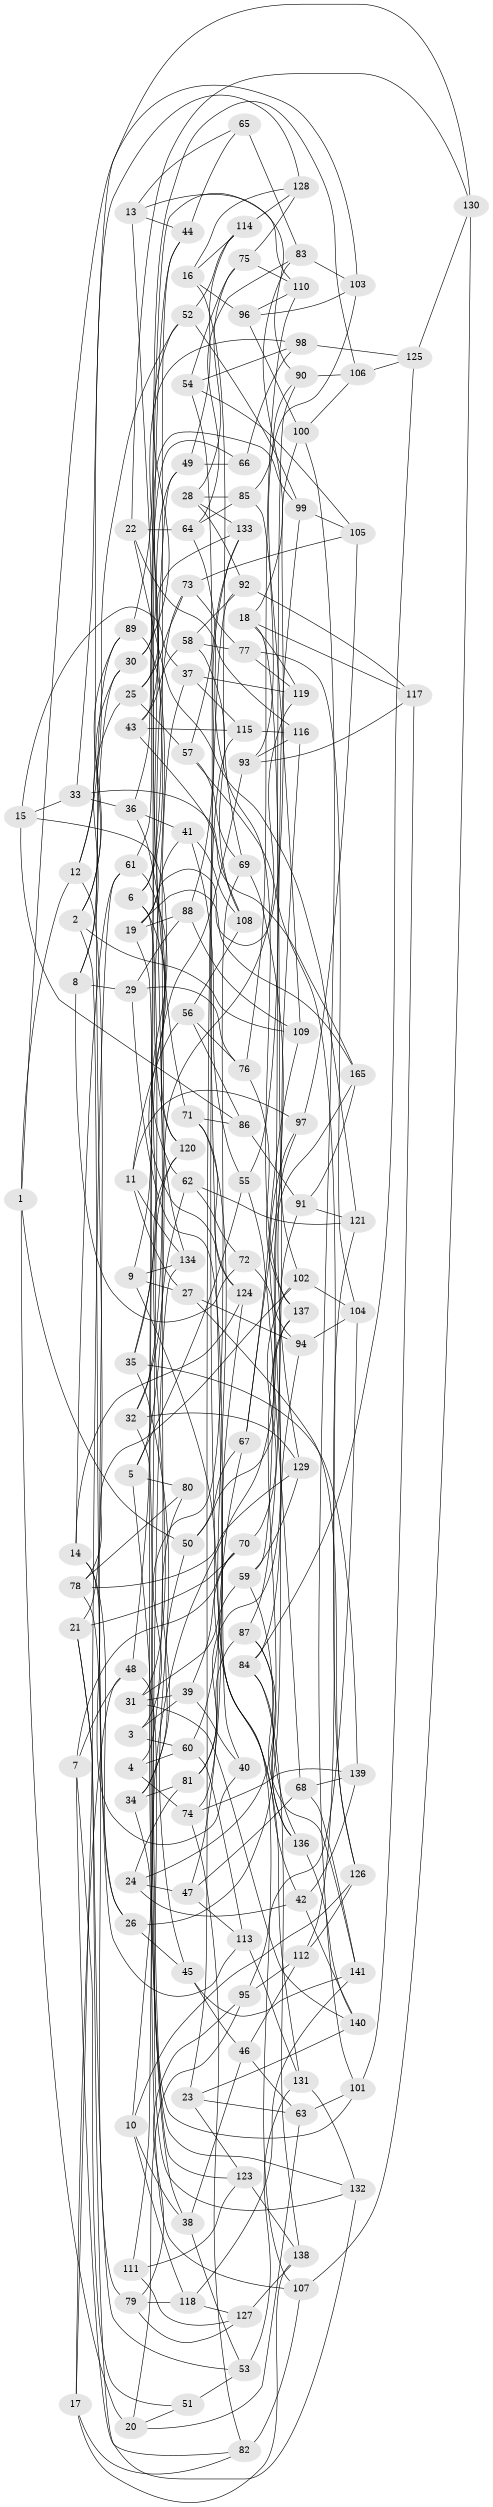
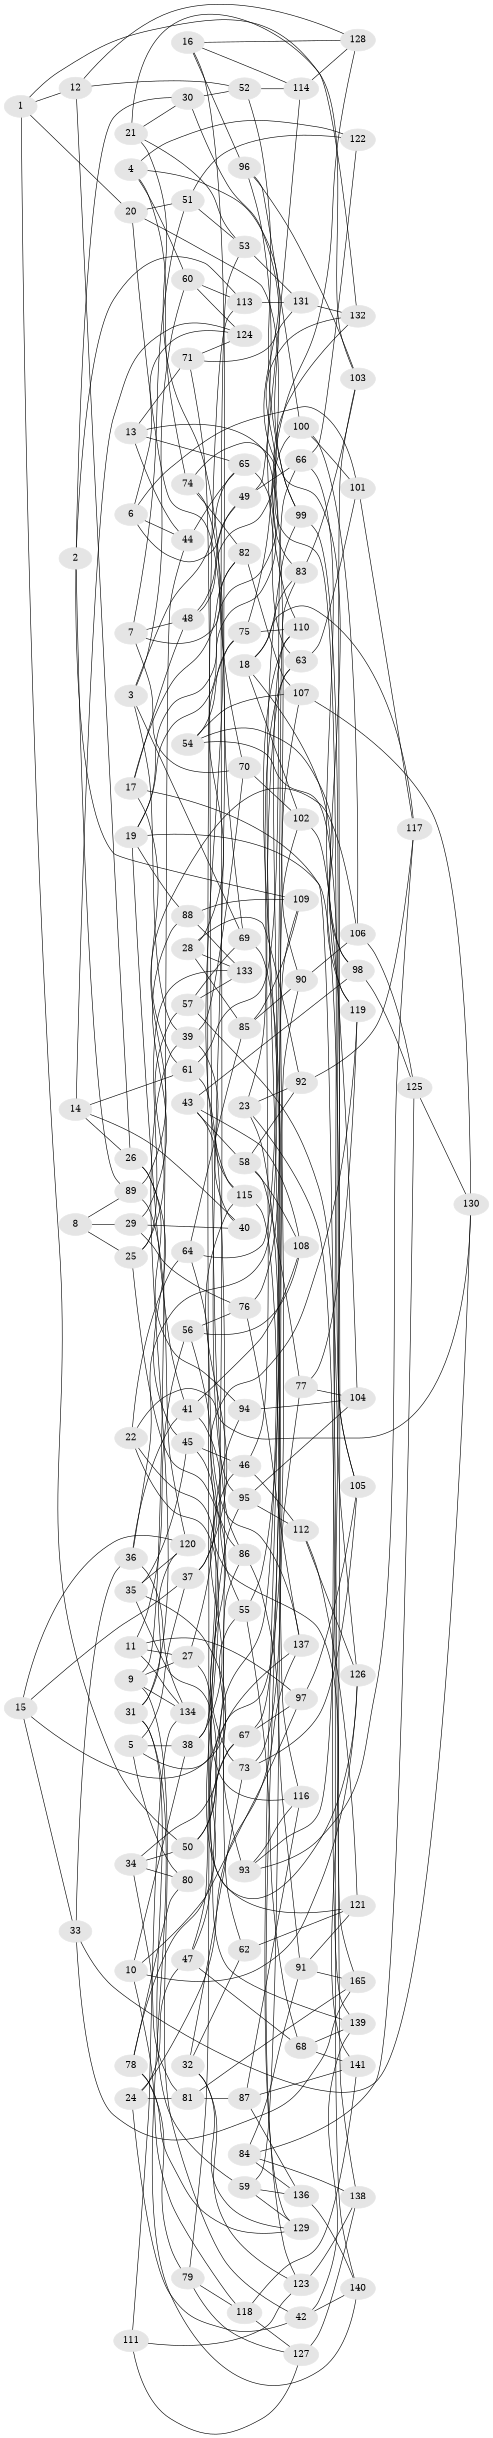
none -> (358, 140)
none -> (188, 580)
(245, 1261) -> none
